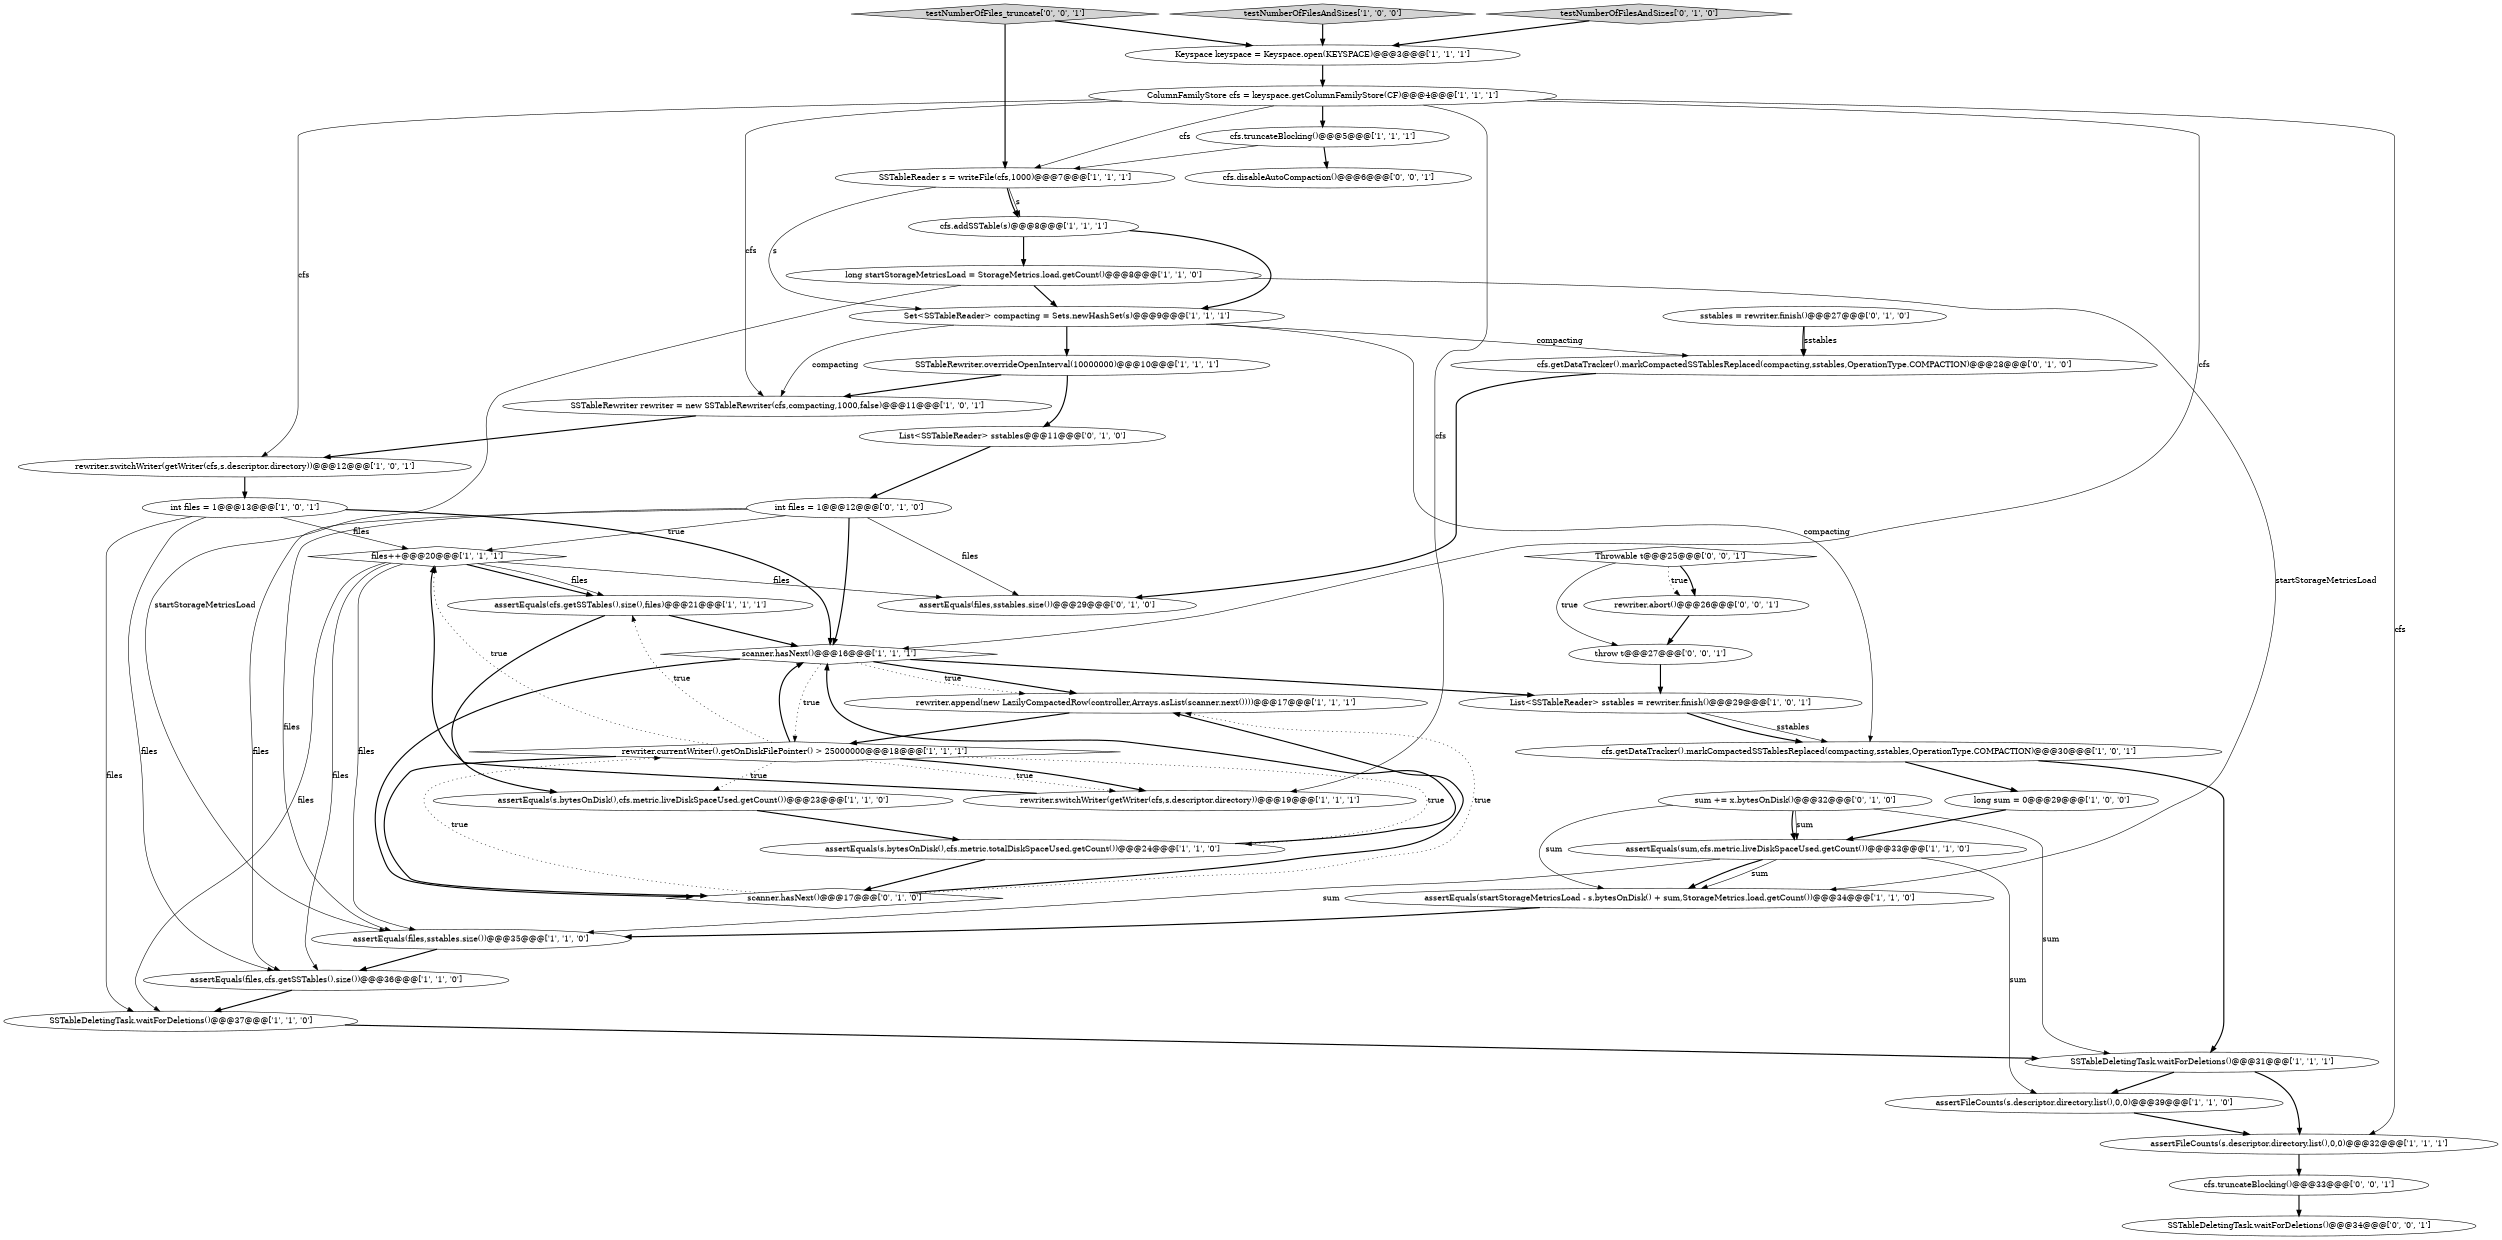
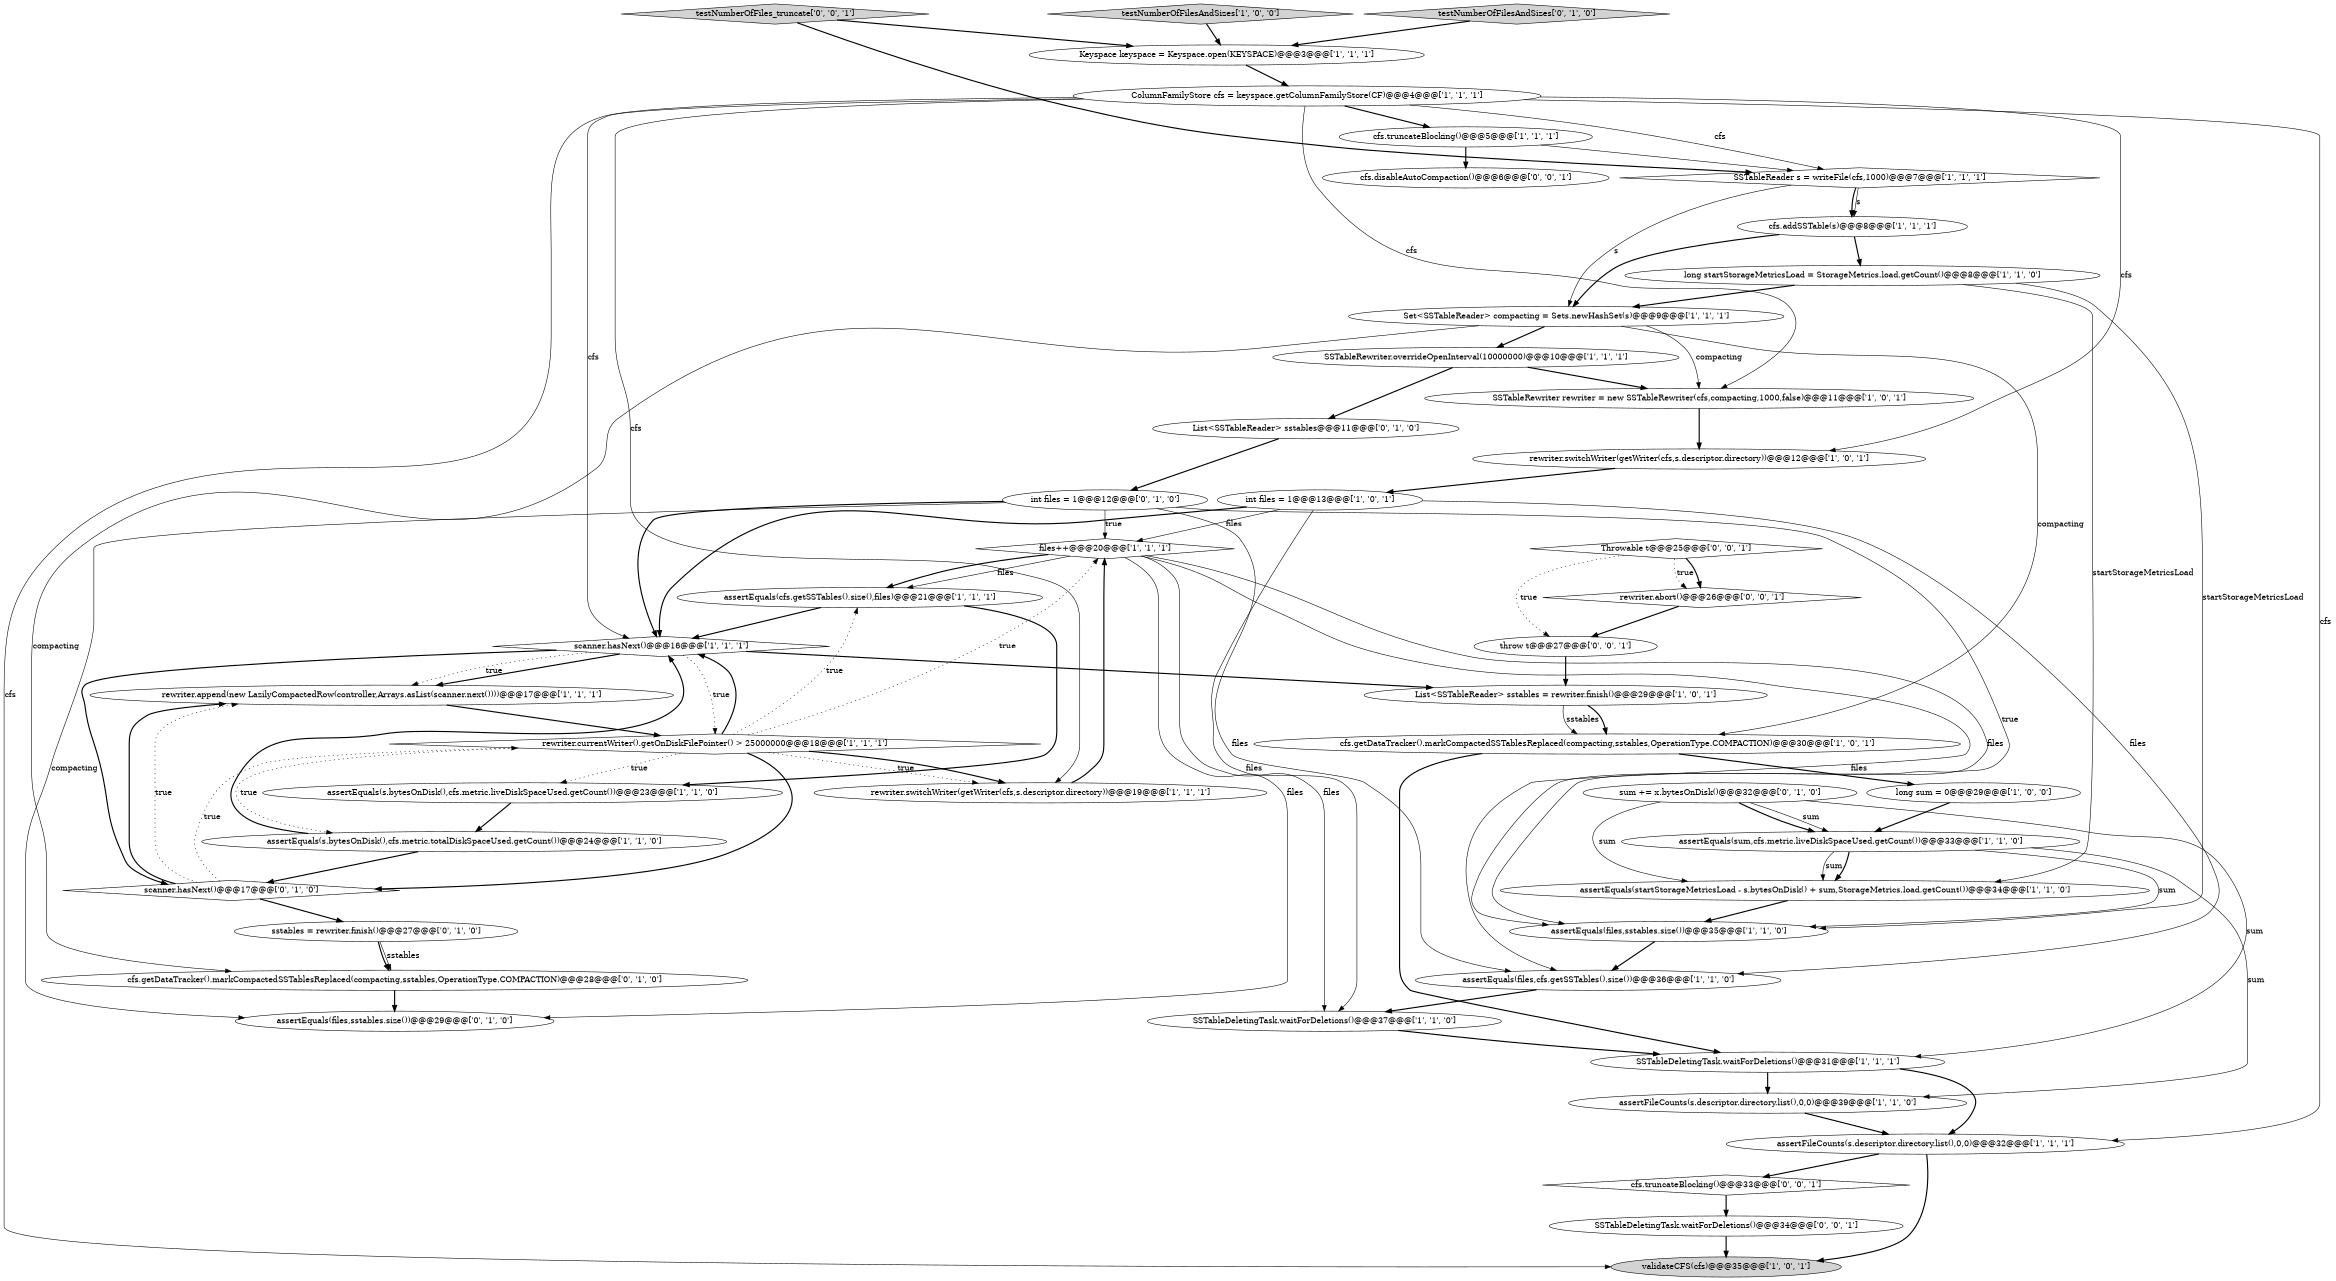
(1005, 178) -> (1860, 178)
(970, 557) -> (75, 768)
(1557, 604) -> (1542, 574)
(1696, 605) -> (1702, 598)
(292, 727) -> (2010, 720)
none -> (298, 910)
(2299, 1185) -> (1726, 1185)
none -> (1726, 1267)
